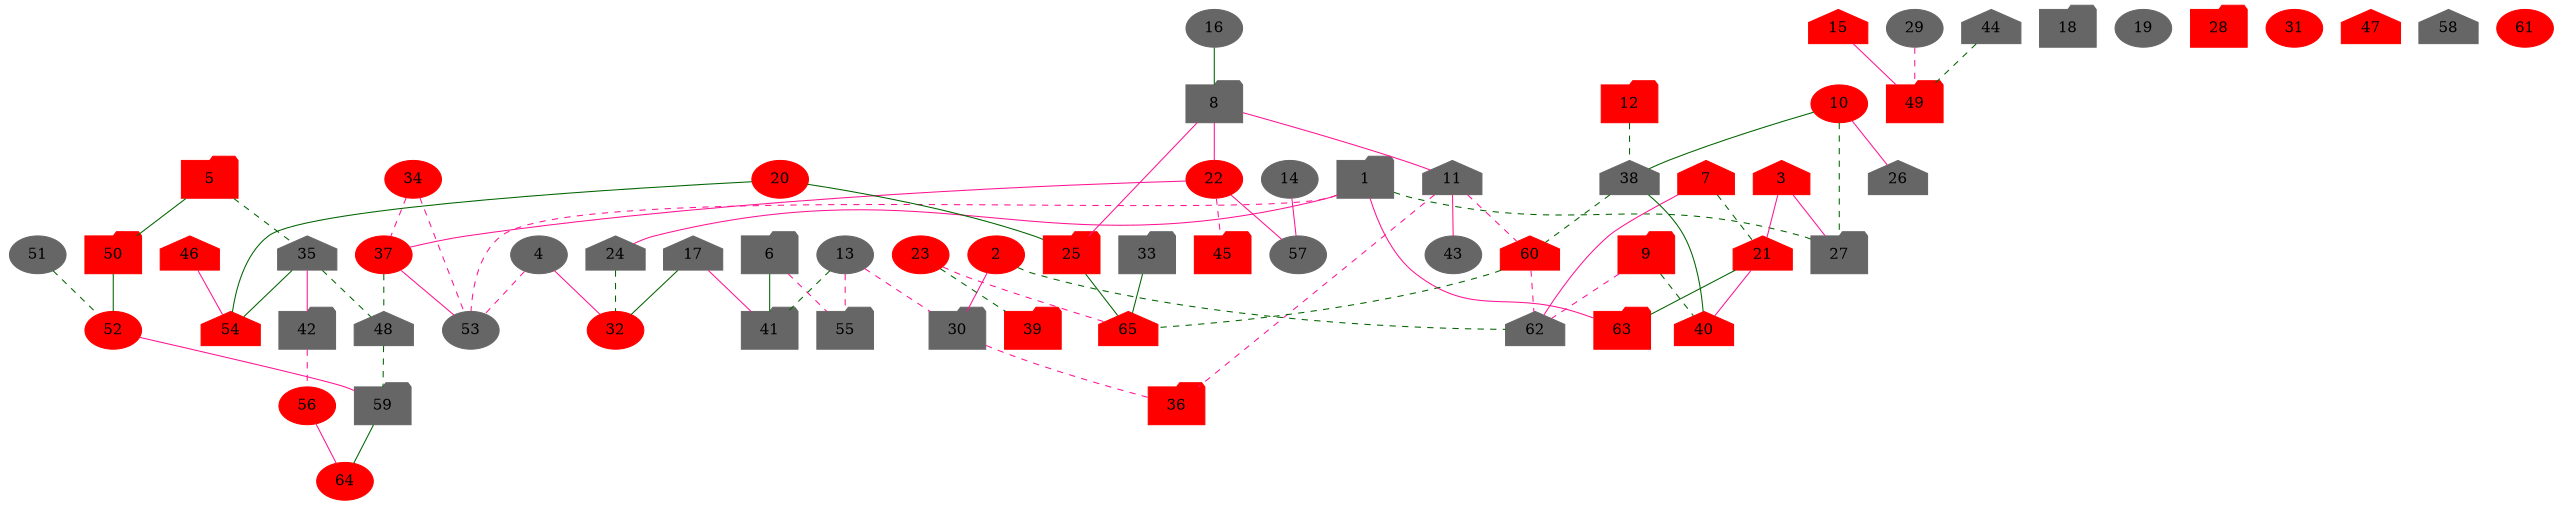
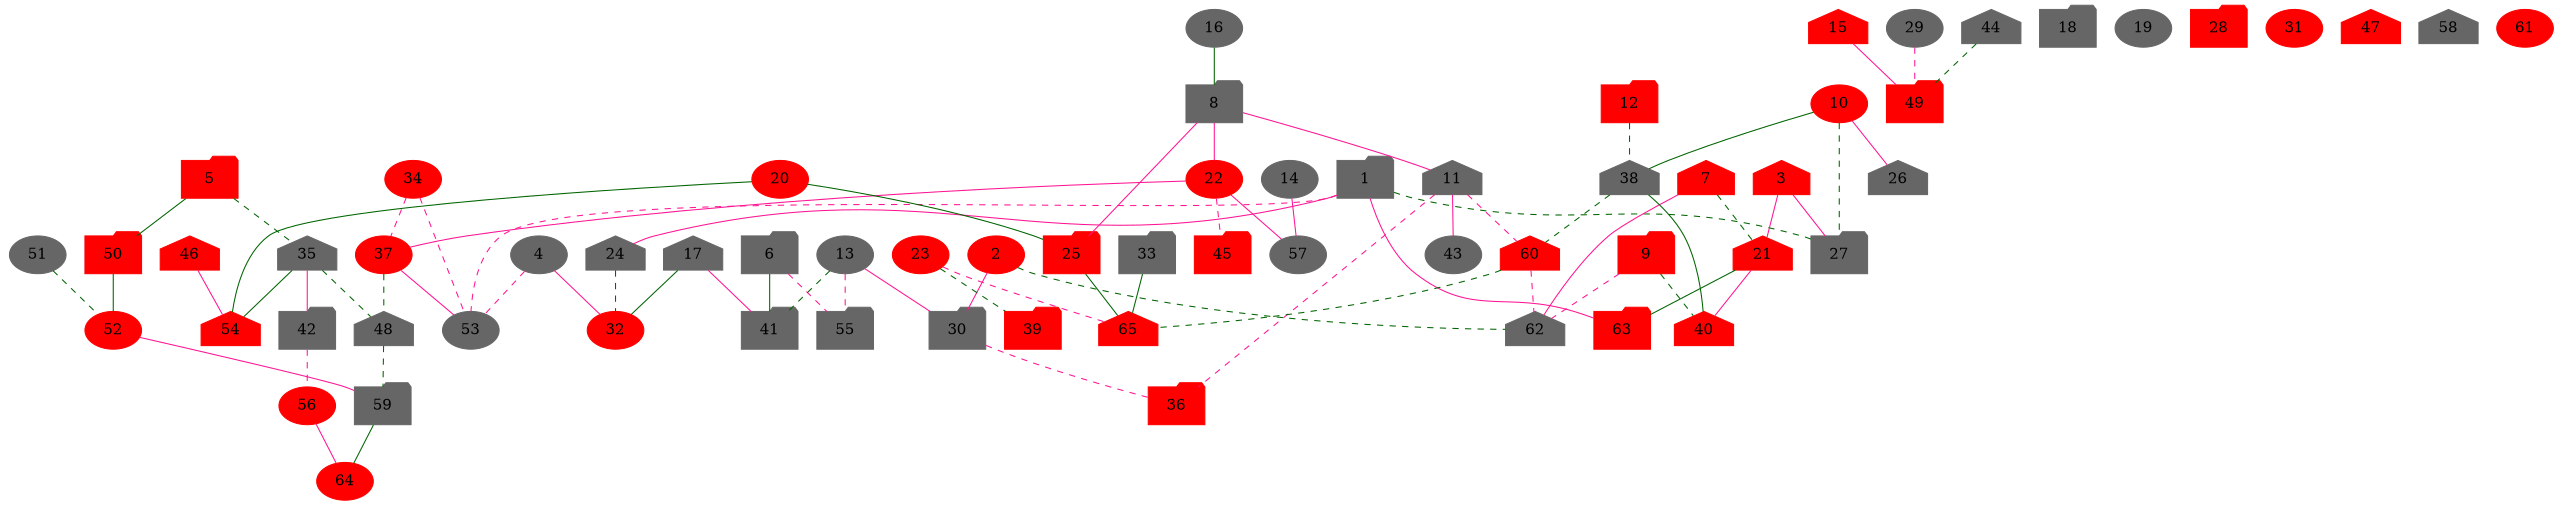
(897, 290) -> (897, 290)
